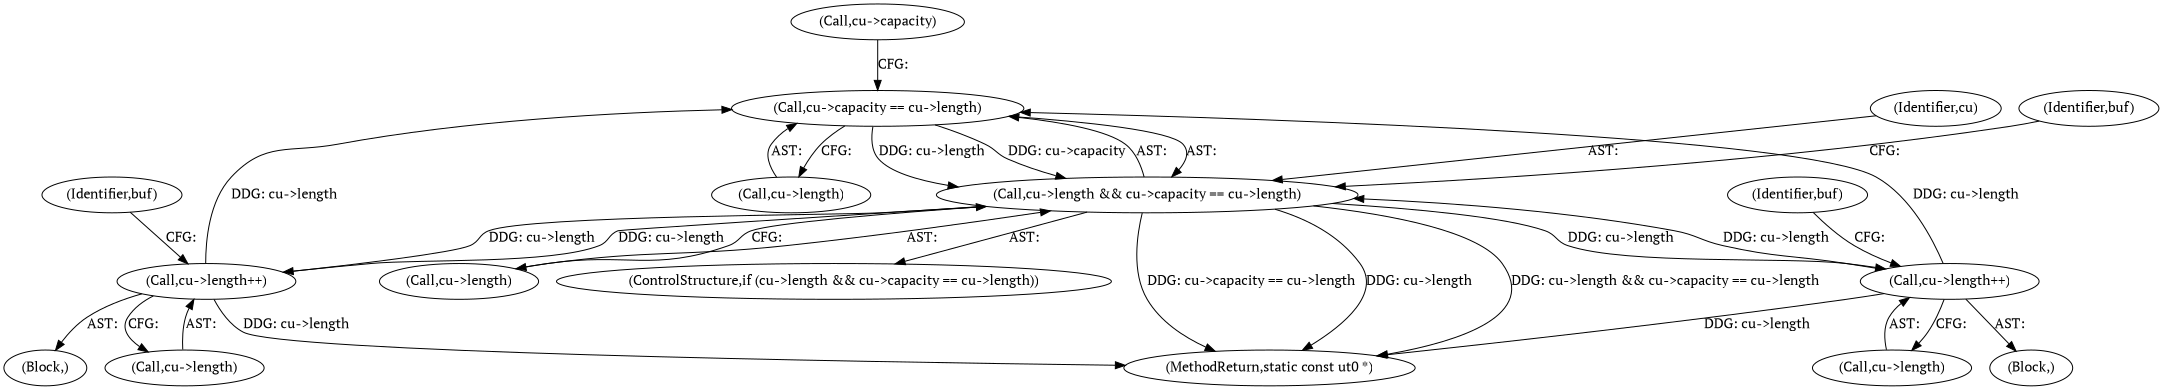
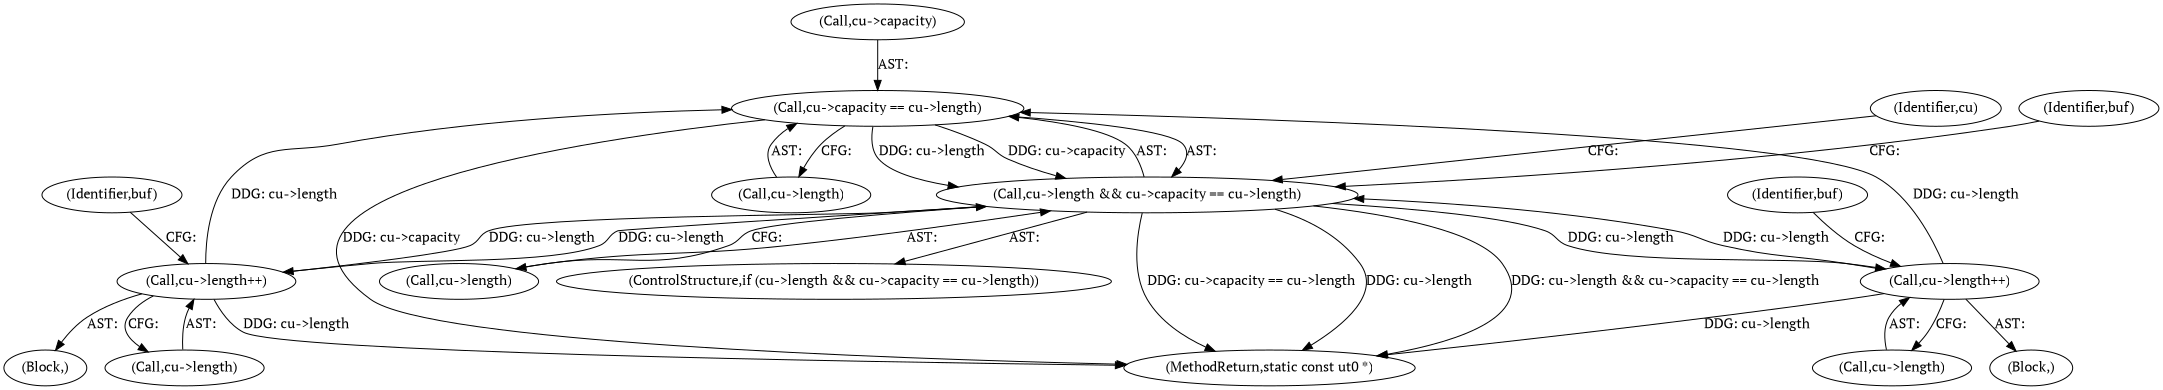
(895, 65) -> (895, 65)
(1605, 152) -> (1605, 152)
none -> (481, 327)
